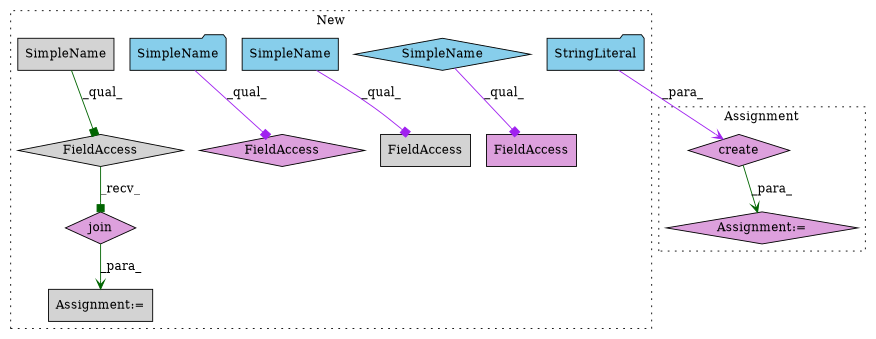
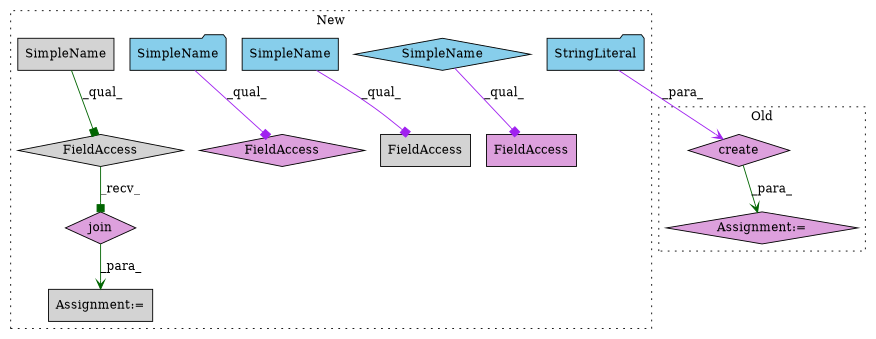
(762, 117) -> (762, 117)
